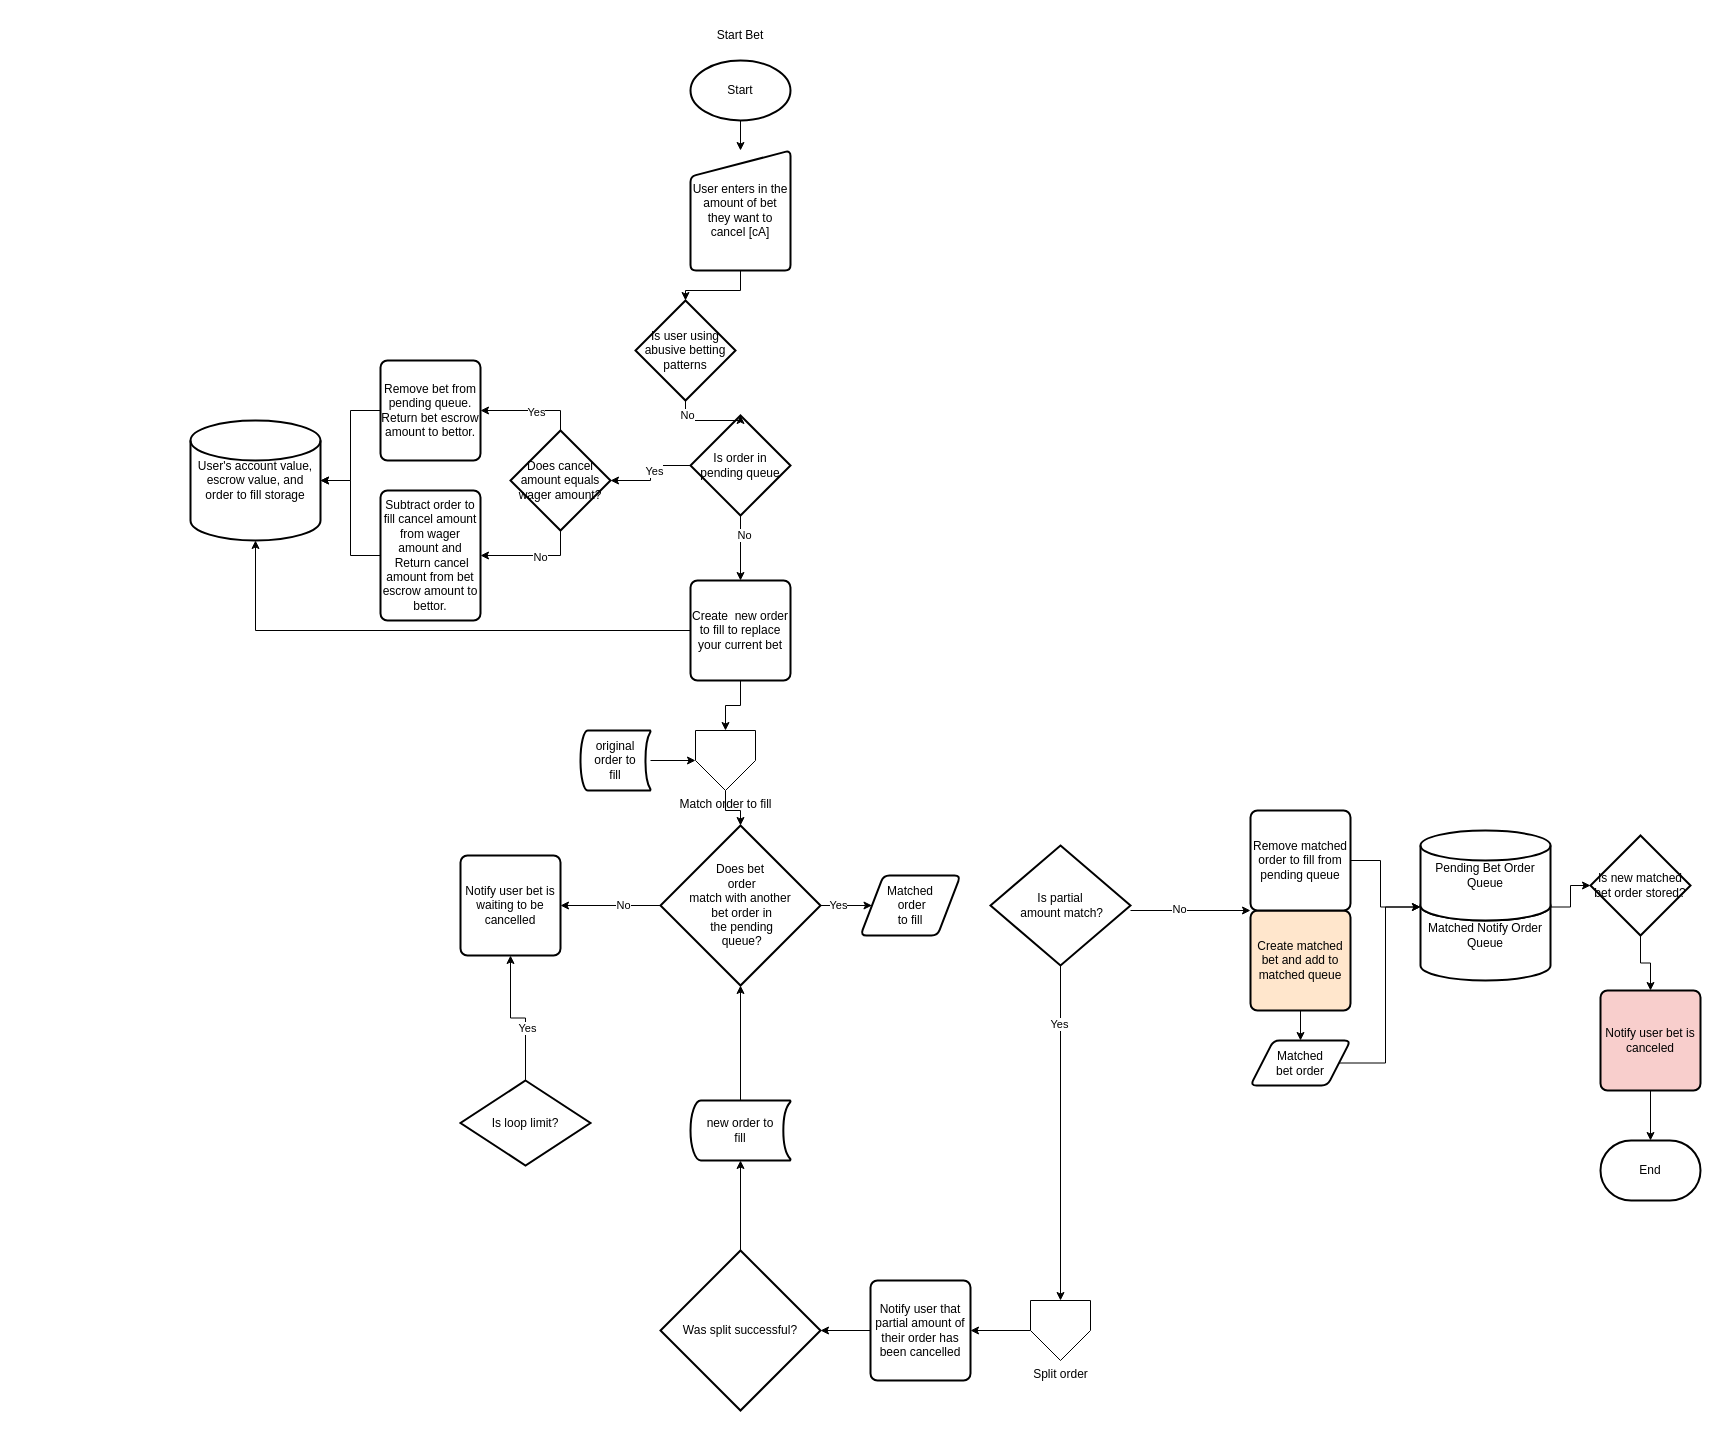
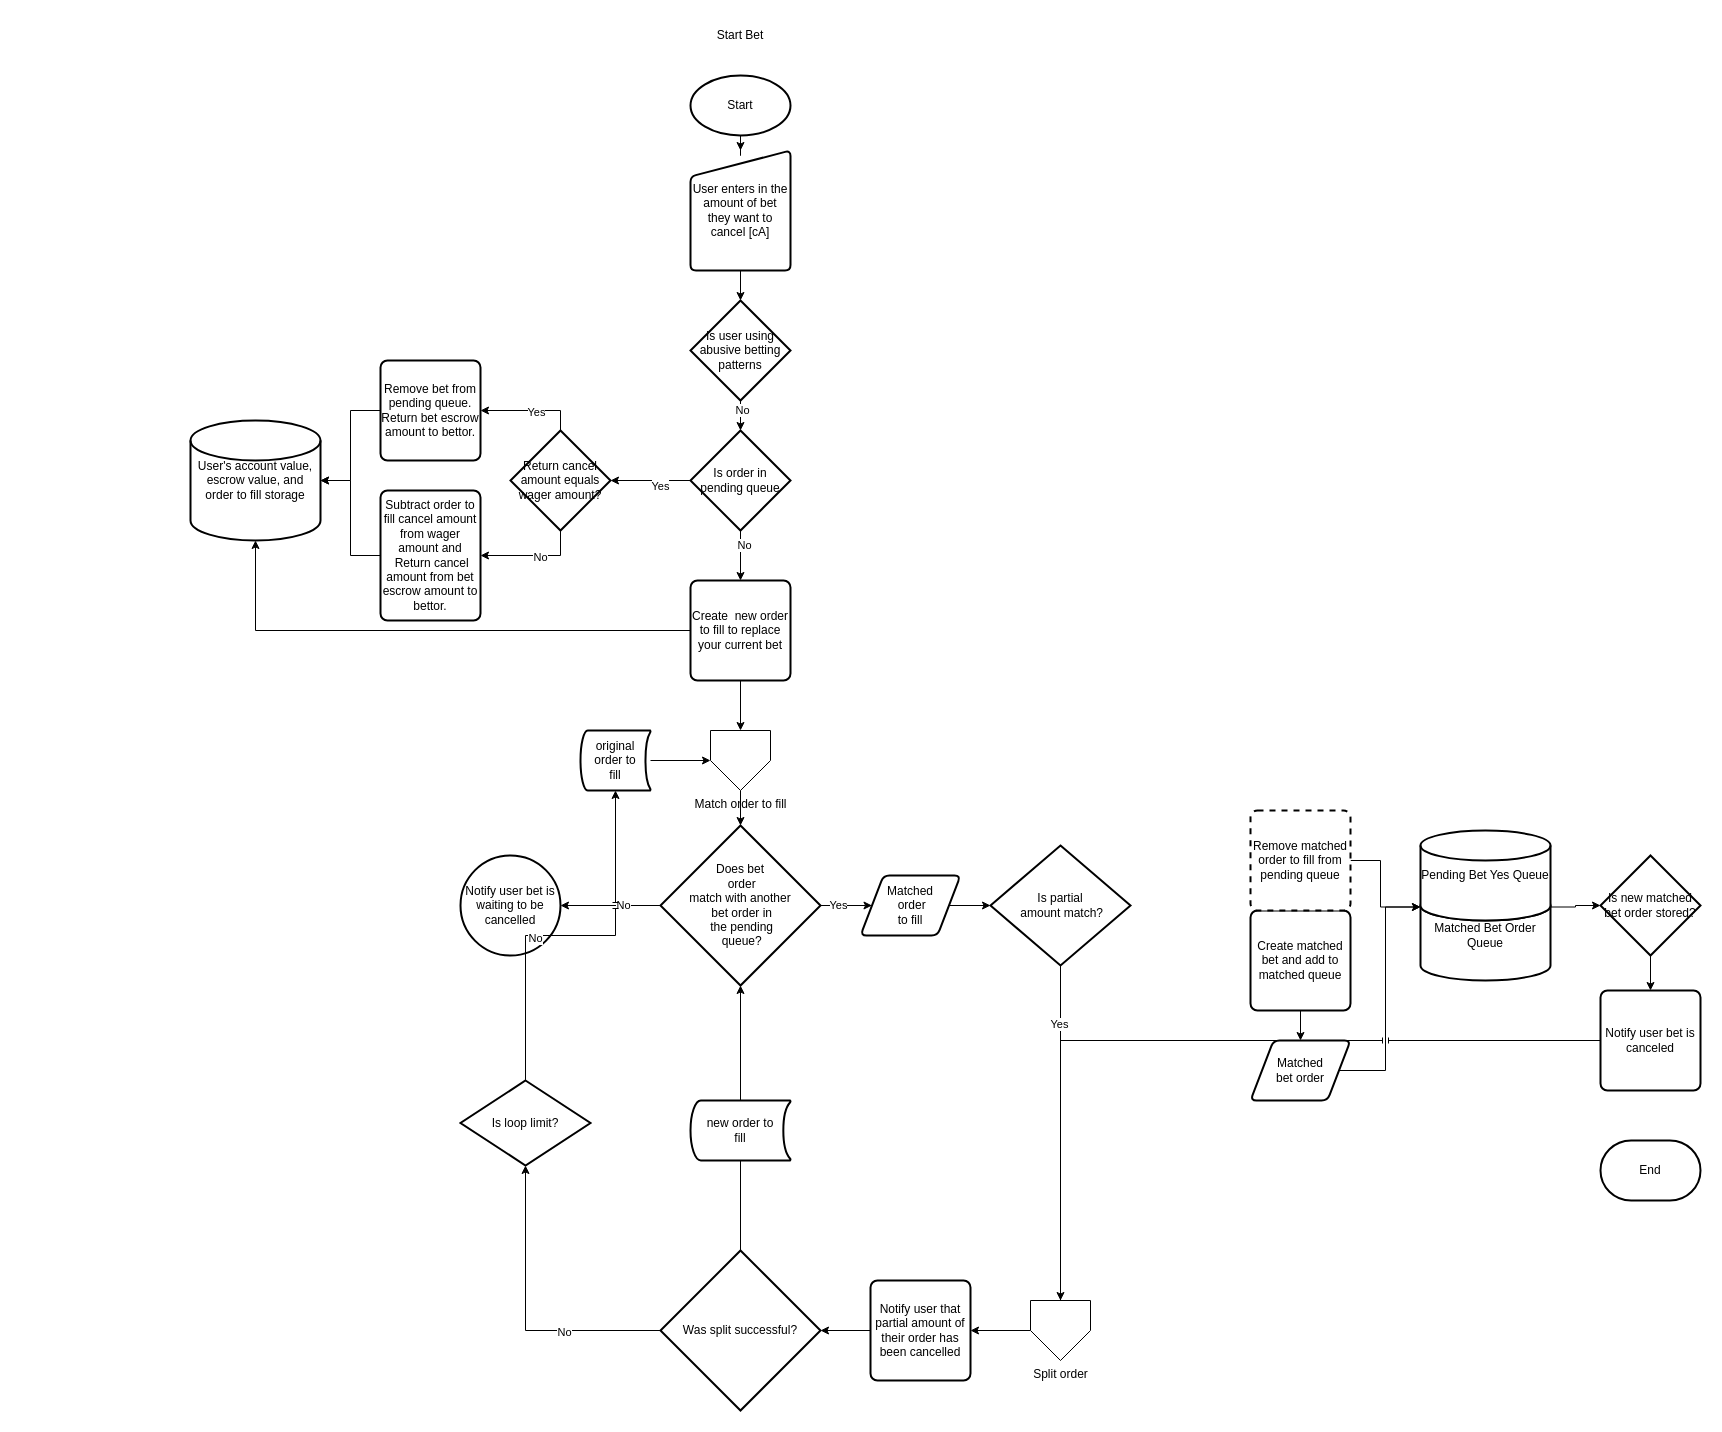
(741, 91) -> (741, 106)
(686, 351) -> (741, 351)
(741, 466) -> (741, 481)
(561, 481) -> (561, 481)
(726, 761) -> (741, 761)
(1301, 861) -> (1301, 861)
(1486, 876) -> (1486, 876)
(1641, 886) -> (1651, 906)
(511, 906) -> (511, 906)
none -> (976, 906)
(1187, 911) -> none
none -> (609, 936)
(1486, 936) -> (1486, 936)
(1301, 961) -> (1301, 961)
(511, 996) -> none
(1061, 1038) -> (1061, 1038)
(1651, 1041) -> (1651, 1041)
(1301, 1063) -> (1301, 1071)
(1651, 1112) -> (1464, 1041)
(741, 1168) -> (741, 1166)
none -> (526, 1319)
